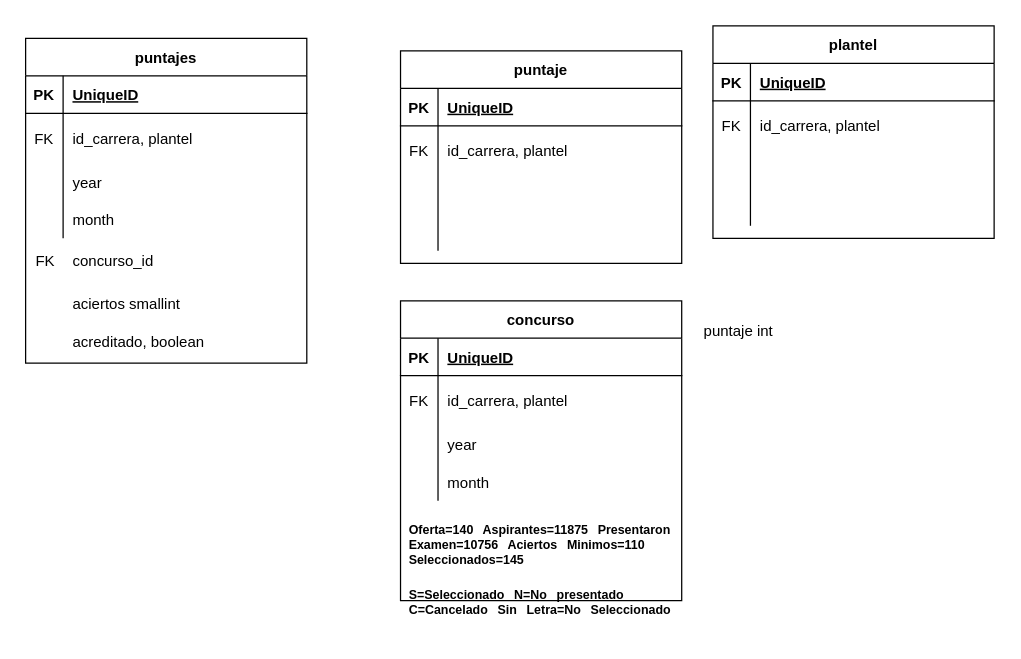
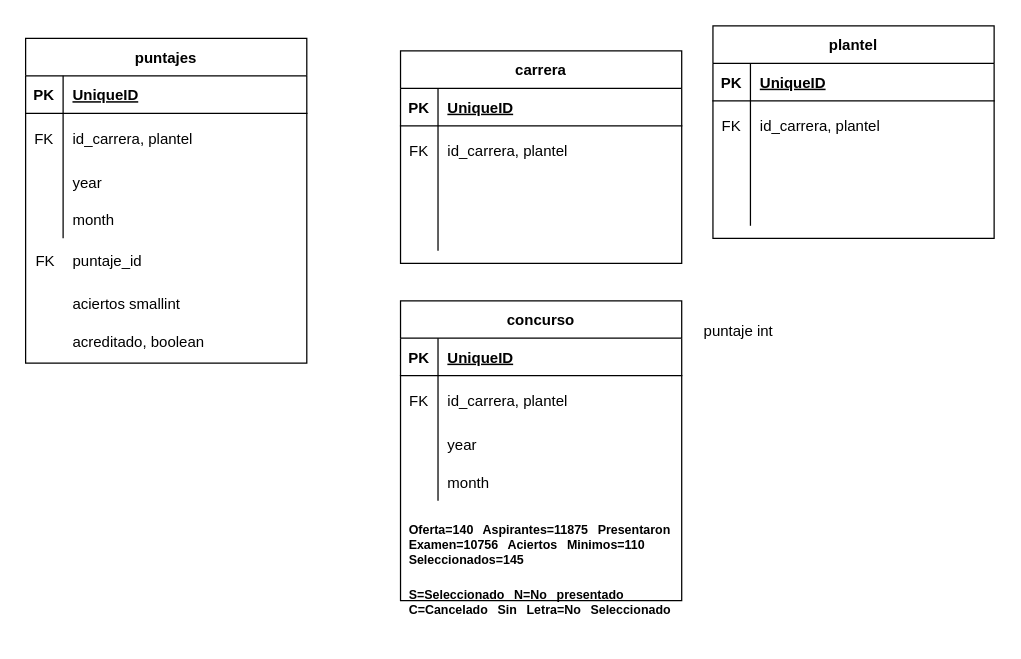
(541, 70) -> (541, 70)
(117, 260) -> (113, 260)
